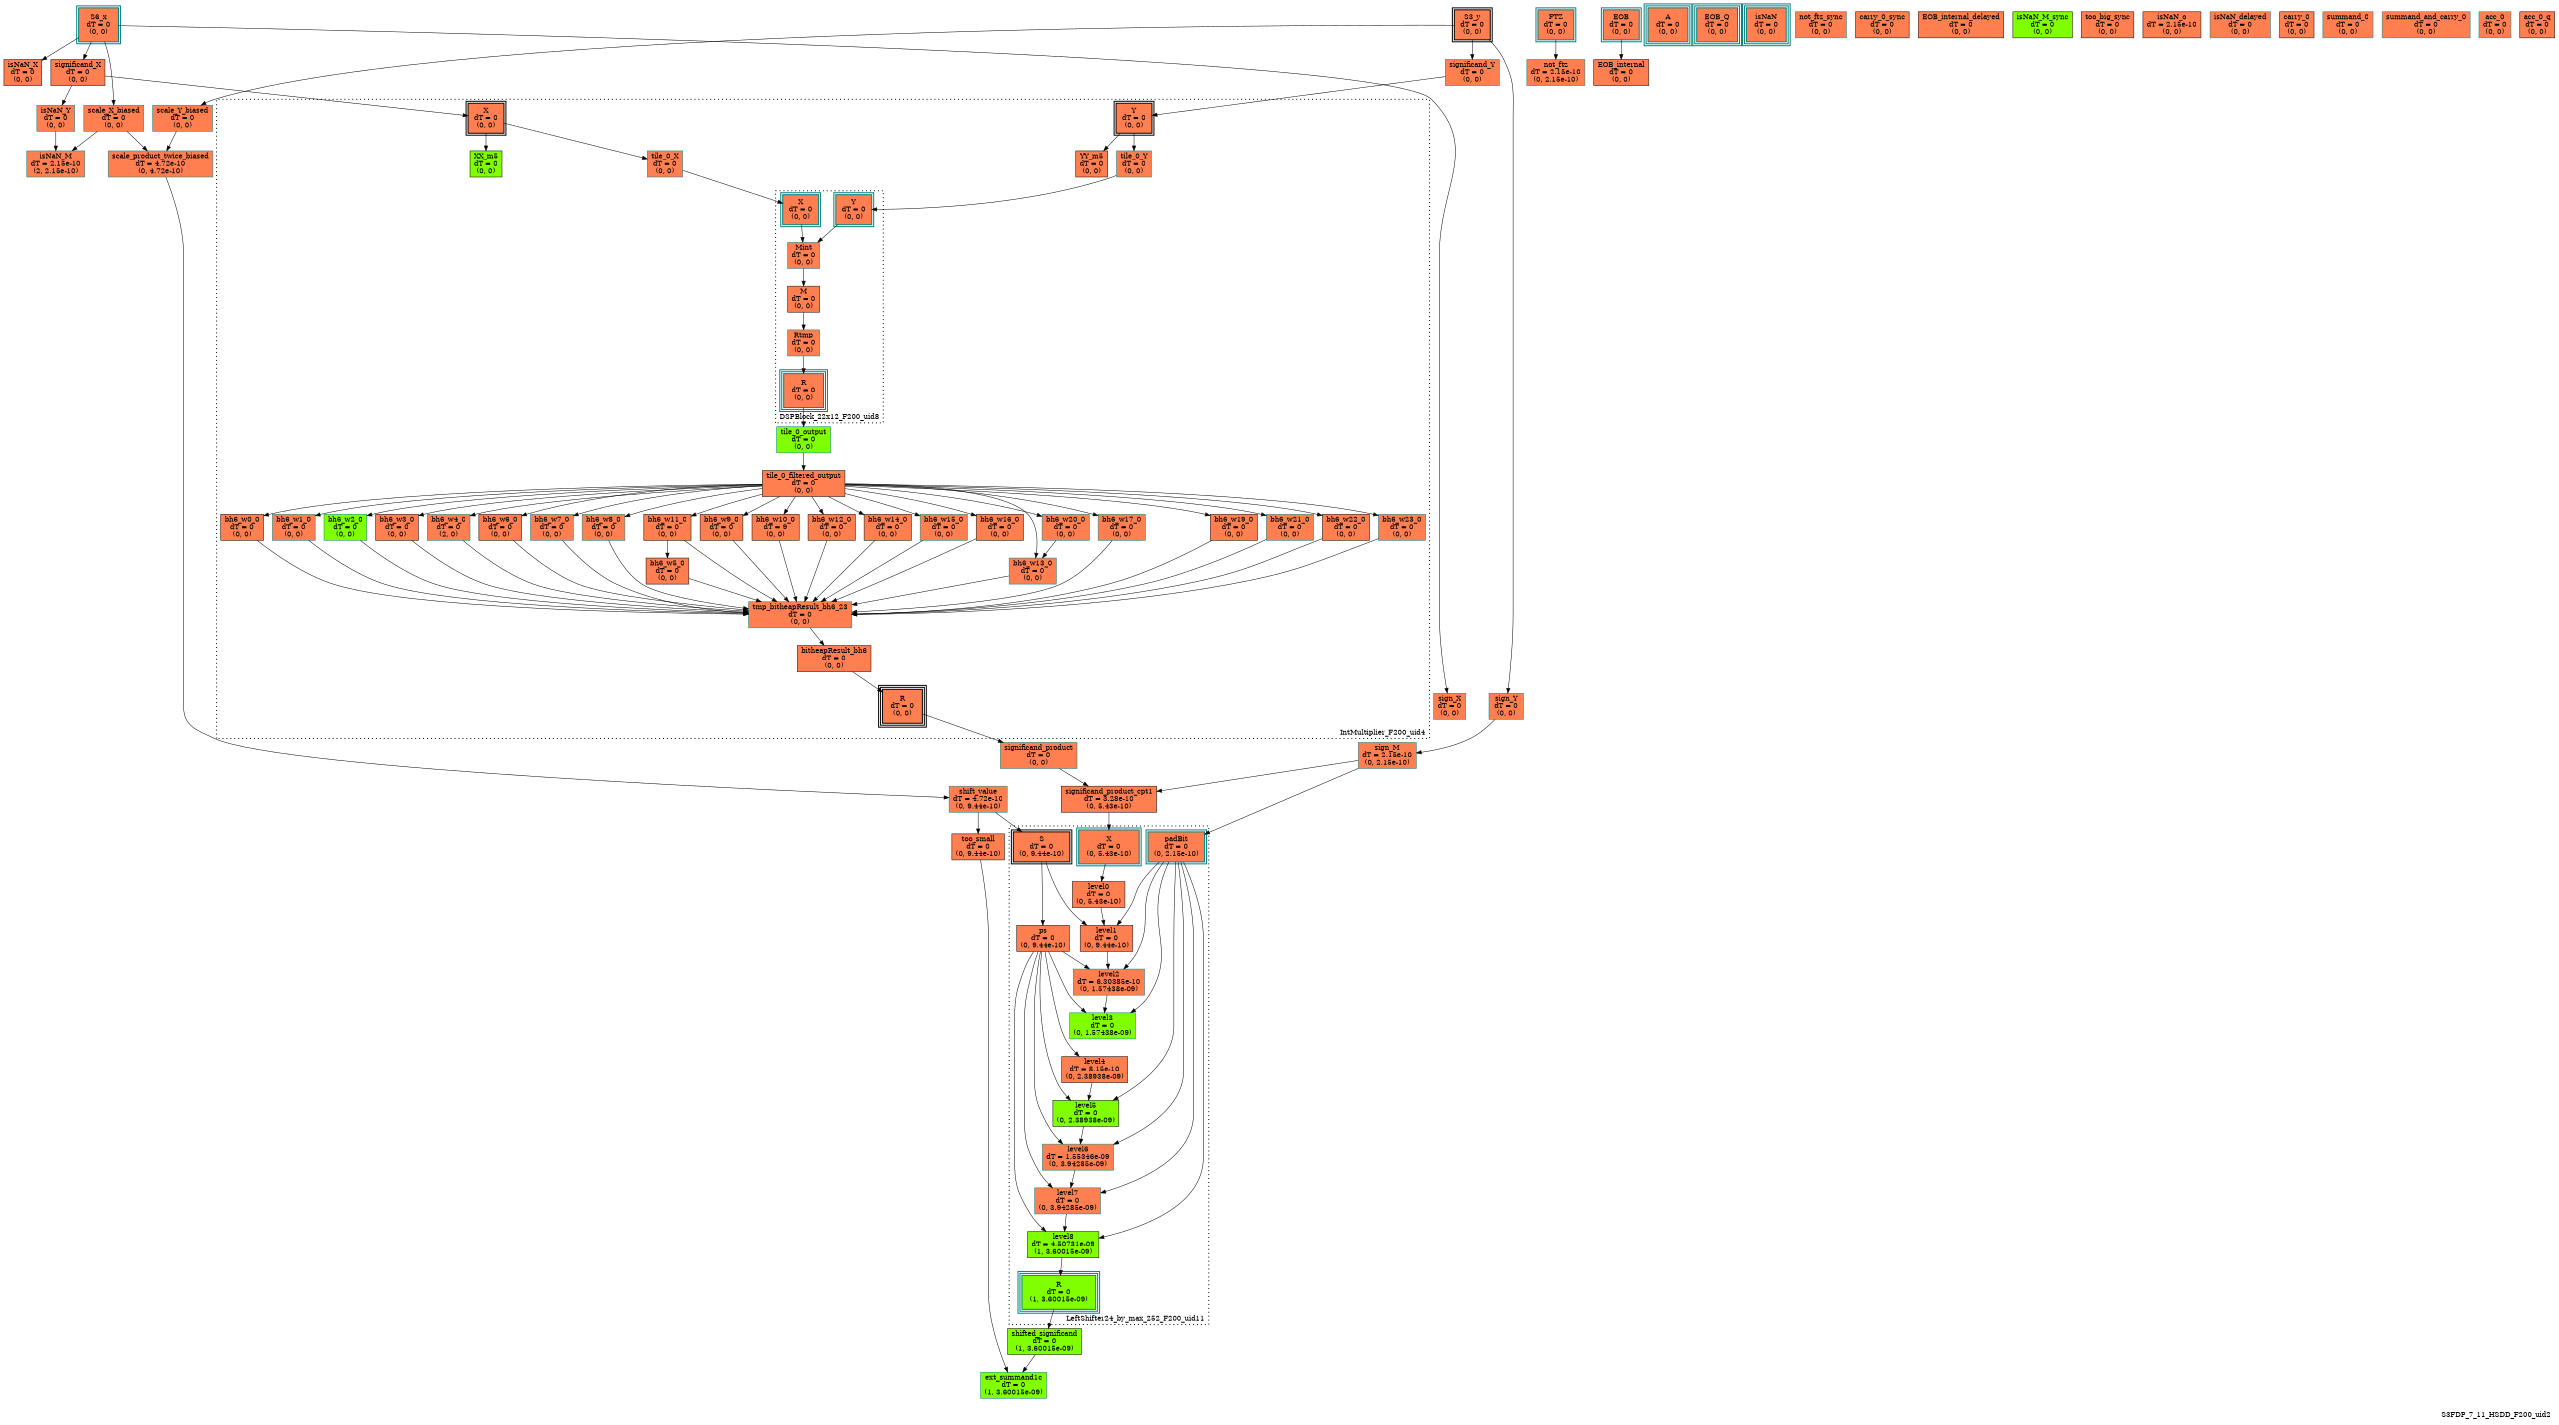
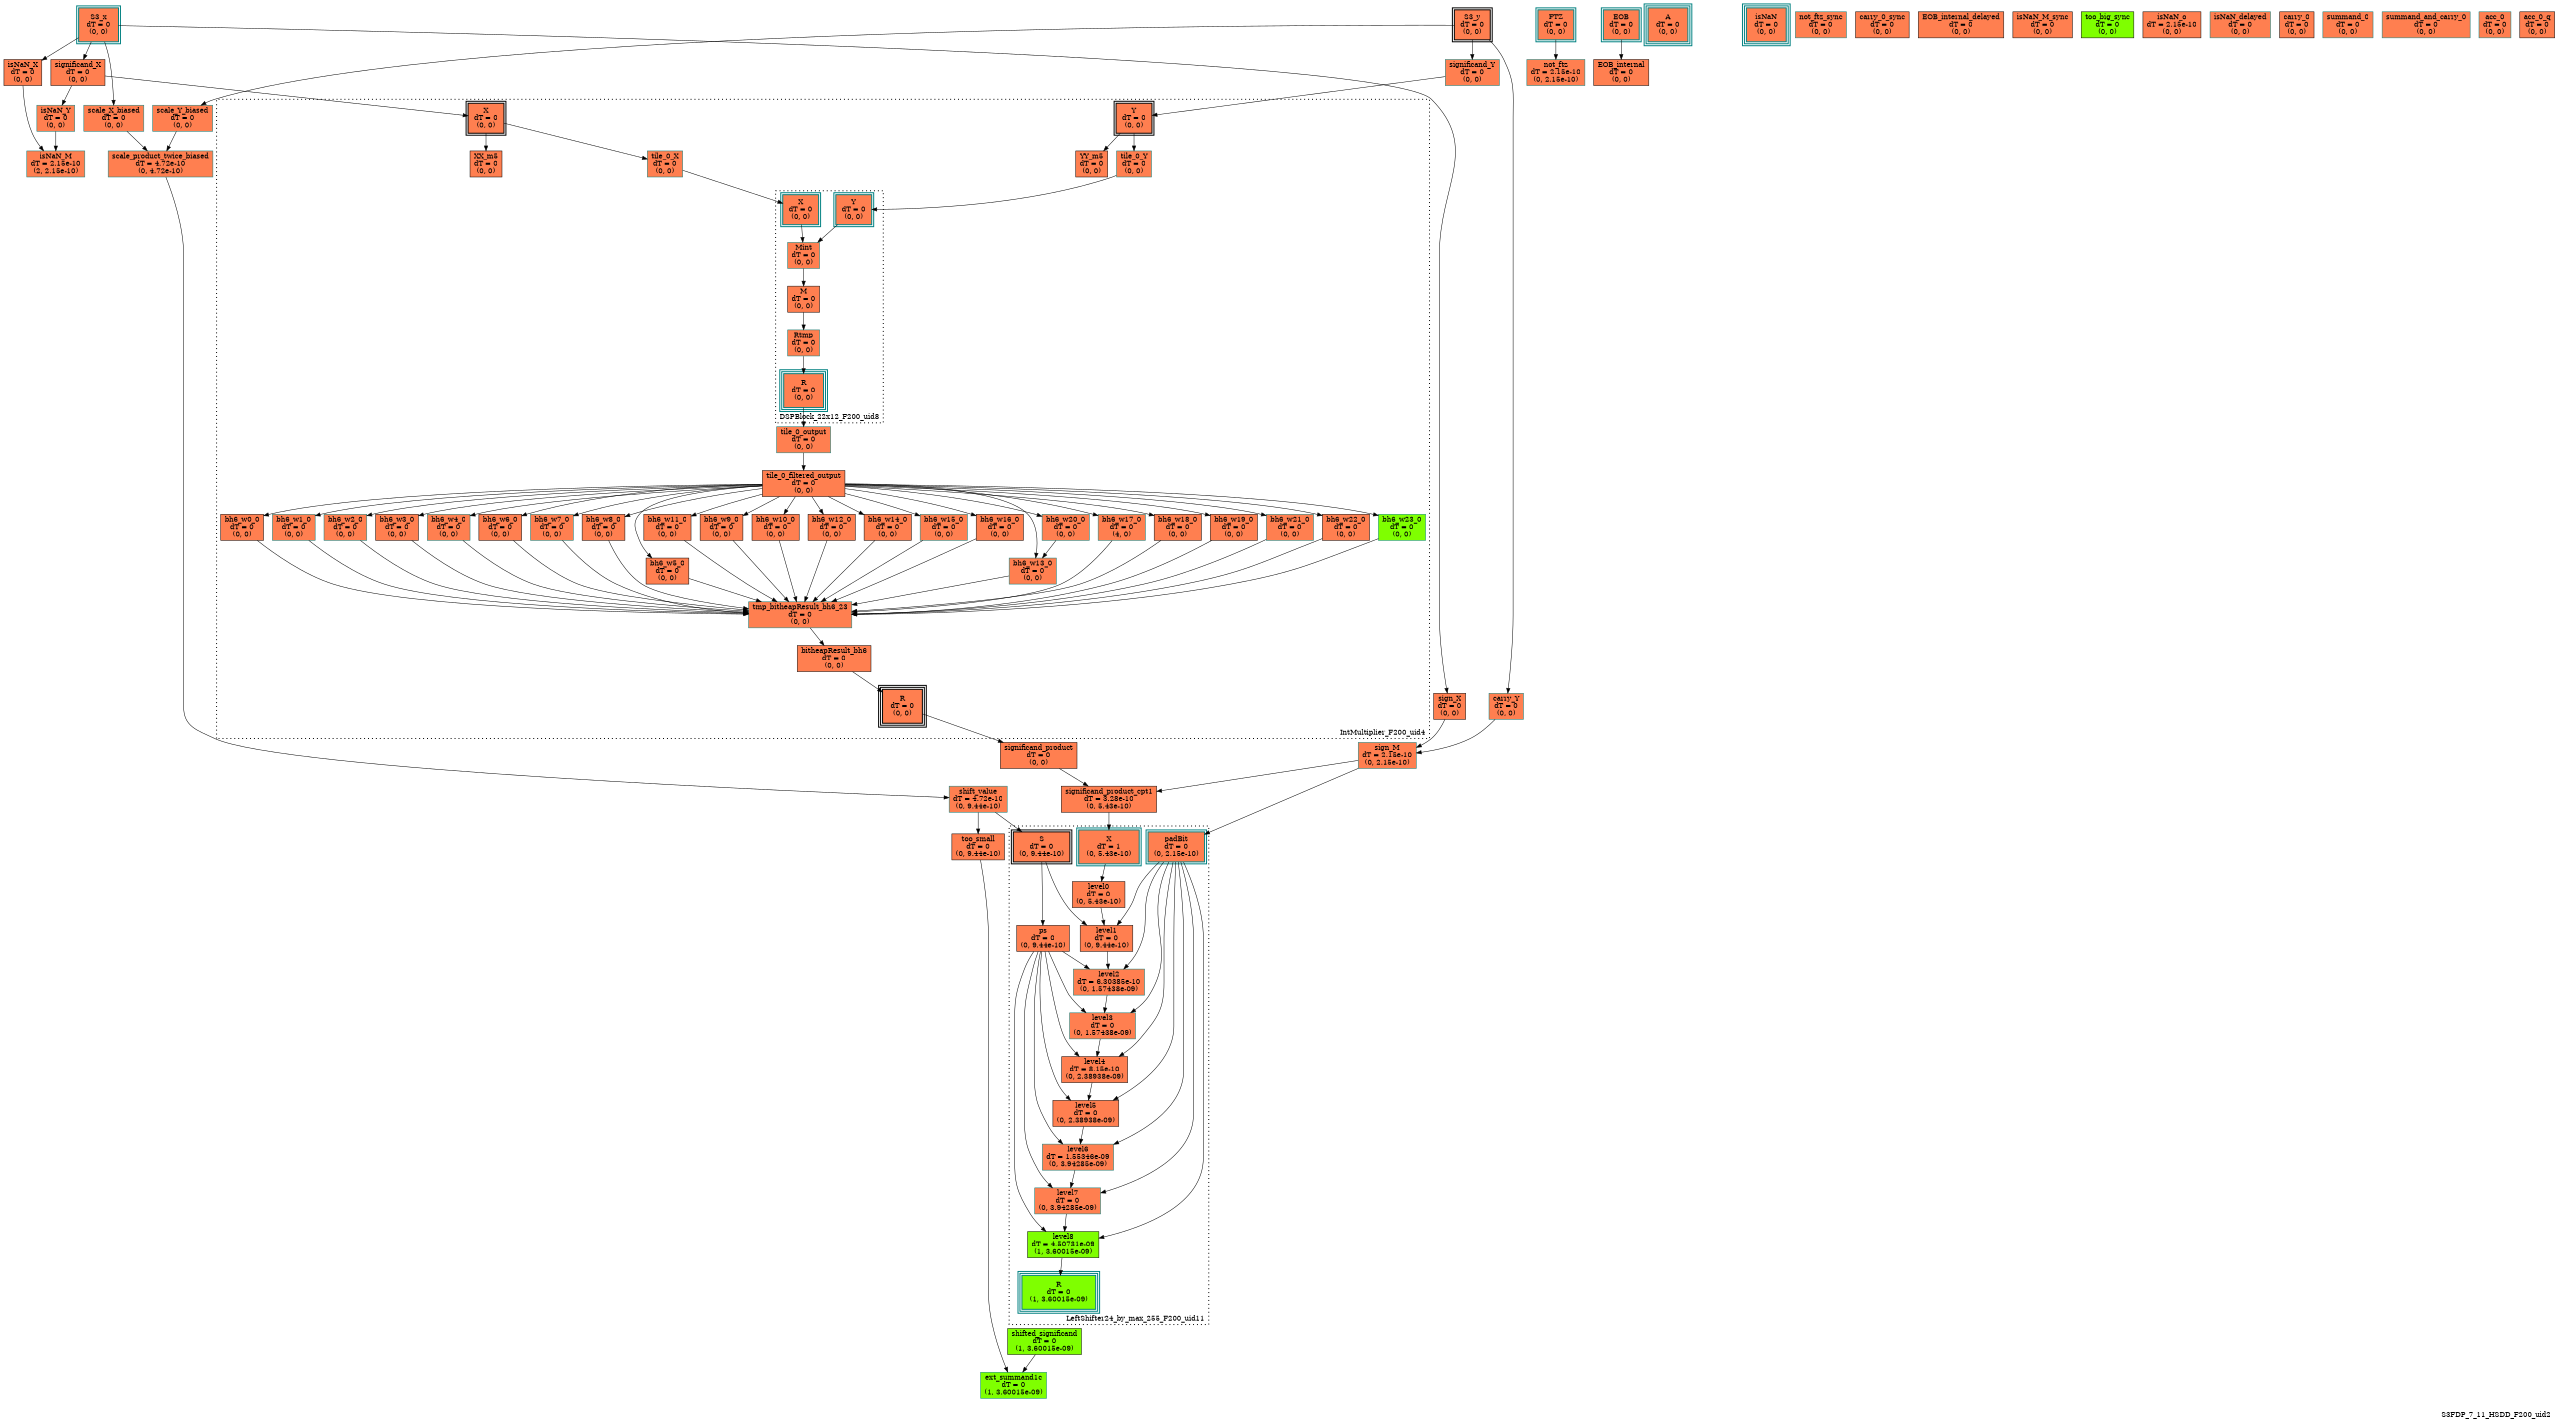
(99, 25) -> (99, 25)
(1717, 25) -> none
(2043, 25) -> (2043, 25)
(2108, 25) -> (2108, 25)
(87, 140) -> (27, 118)
(486, 164) -> (486, 164)
(804, 440) -> (804, 440)
(345, 527) -> (345, 527)
(449, 527) -> (449, 527)
(604, 527) -> (604, 527)
(776, 527) -> (776, 527)
(1122, 527) -> (1122, 527)
none -> (1178, 527)
(1402, 527) -> (1402, 527)
(667, 547) -> (677, 497)
(1450, 706) -> (1450, 706)
(1506, 706) -> (1506, 706)
none -> (1435, 735)
(1039, 755) -> (1039, 755)
(1109, 847) -> (1109, 847)
none -> (1164, 965)
(1103, 1026) -> (1103, 1026)
none -> (1099, 1045)
(1086, 1113) -> (1086, 1113)
(1052, 1316) -> none
(1136, 1319) -> (1136, 1319)
